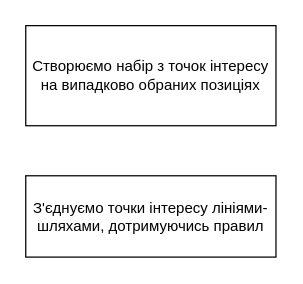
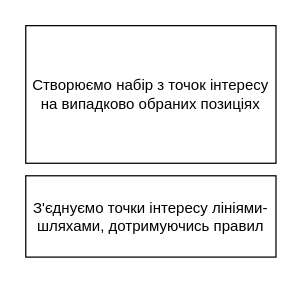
(151, 76) -> (151, 94)
